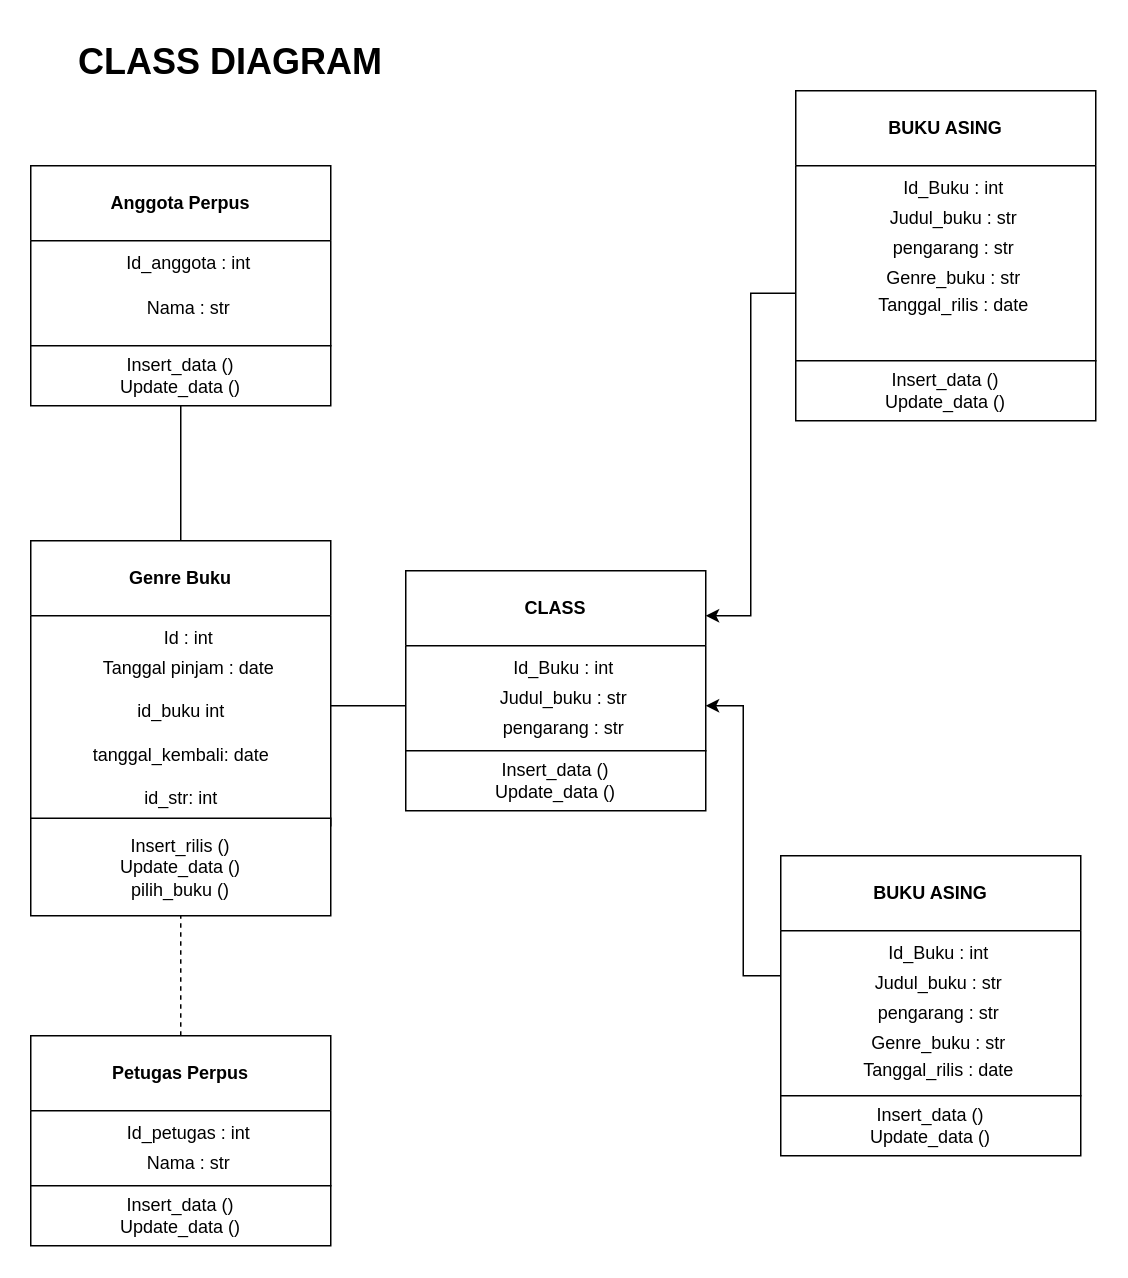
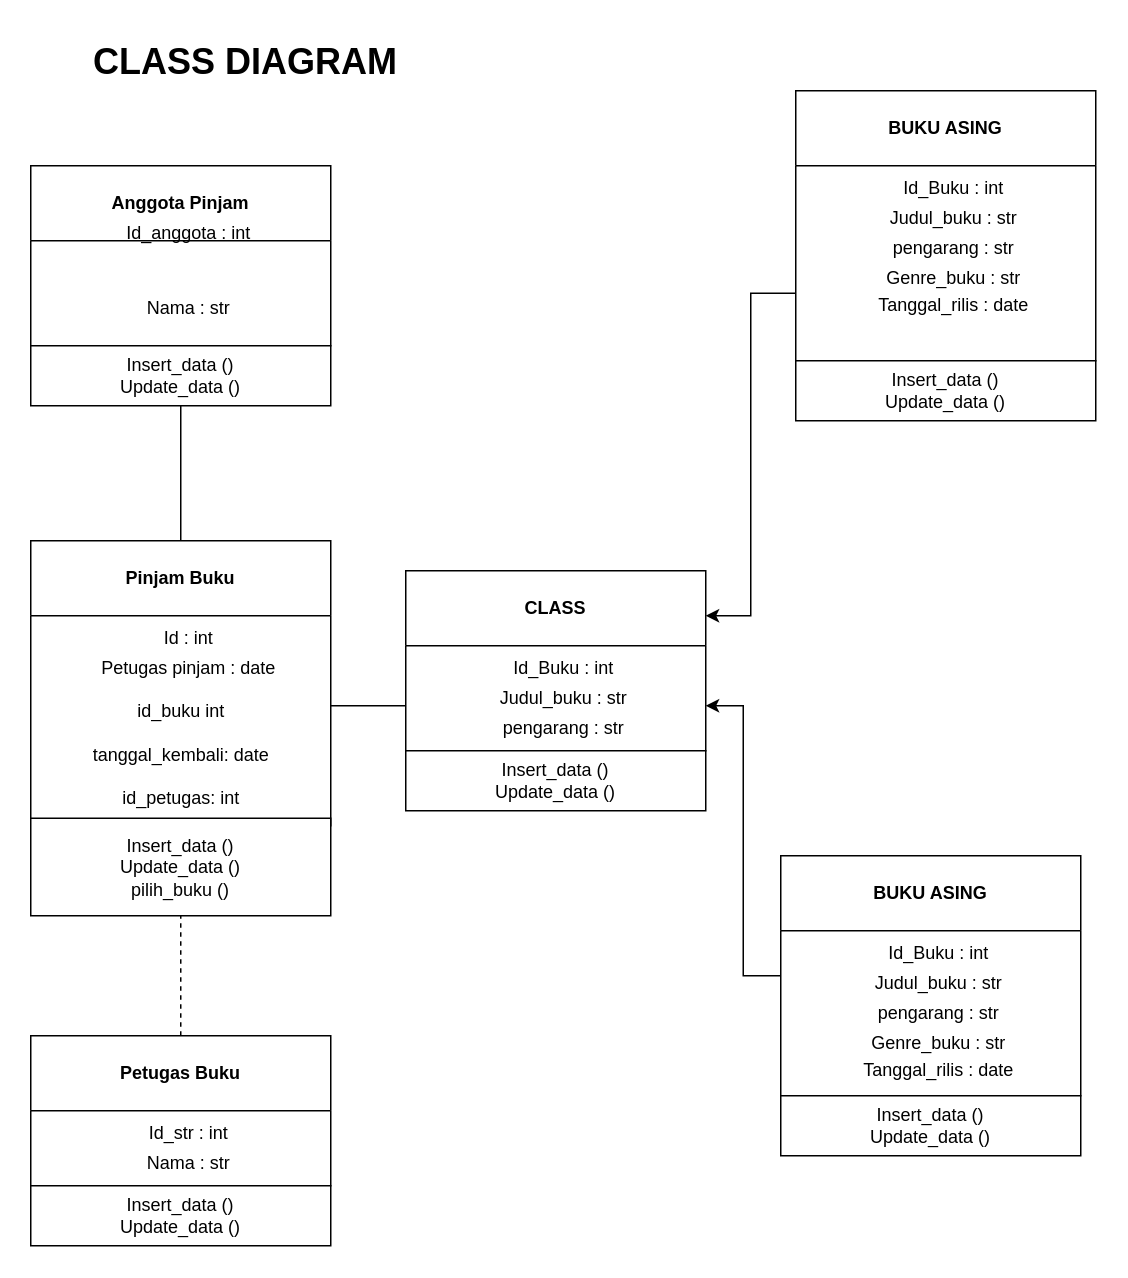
(353, 61) -> (368, 61)
(181, 203) -> (181, 203)
(188, 263) -> (188, 233)
(181, 578) -> (181, 578)
(189, 668) -> (189, 668)
(182, 766) -> (182, 766)
(181, 868) -> (181, 868)
(181, 1073) -> (181, 1073)
(189, 1133) -> (189, 1133)
